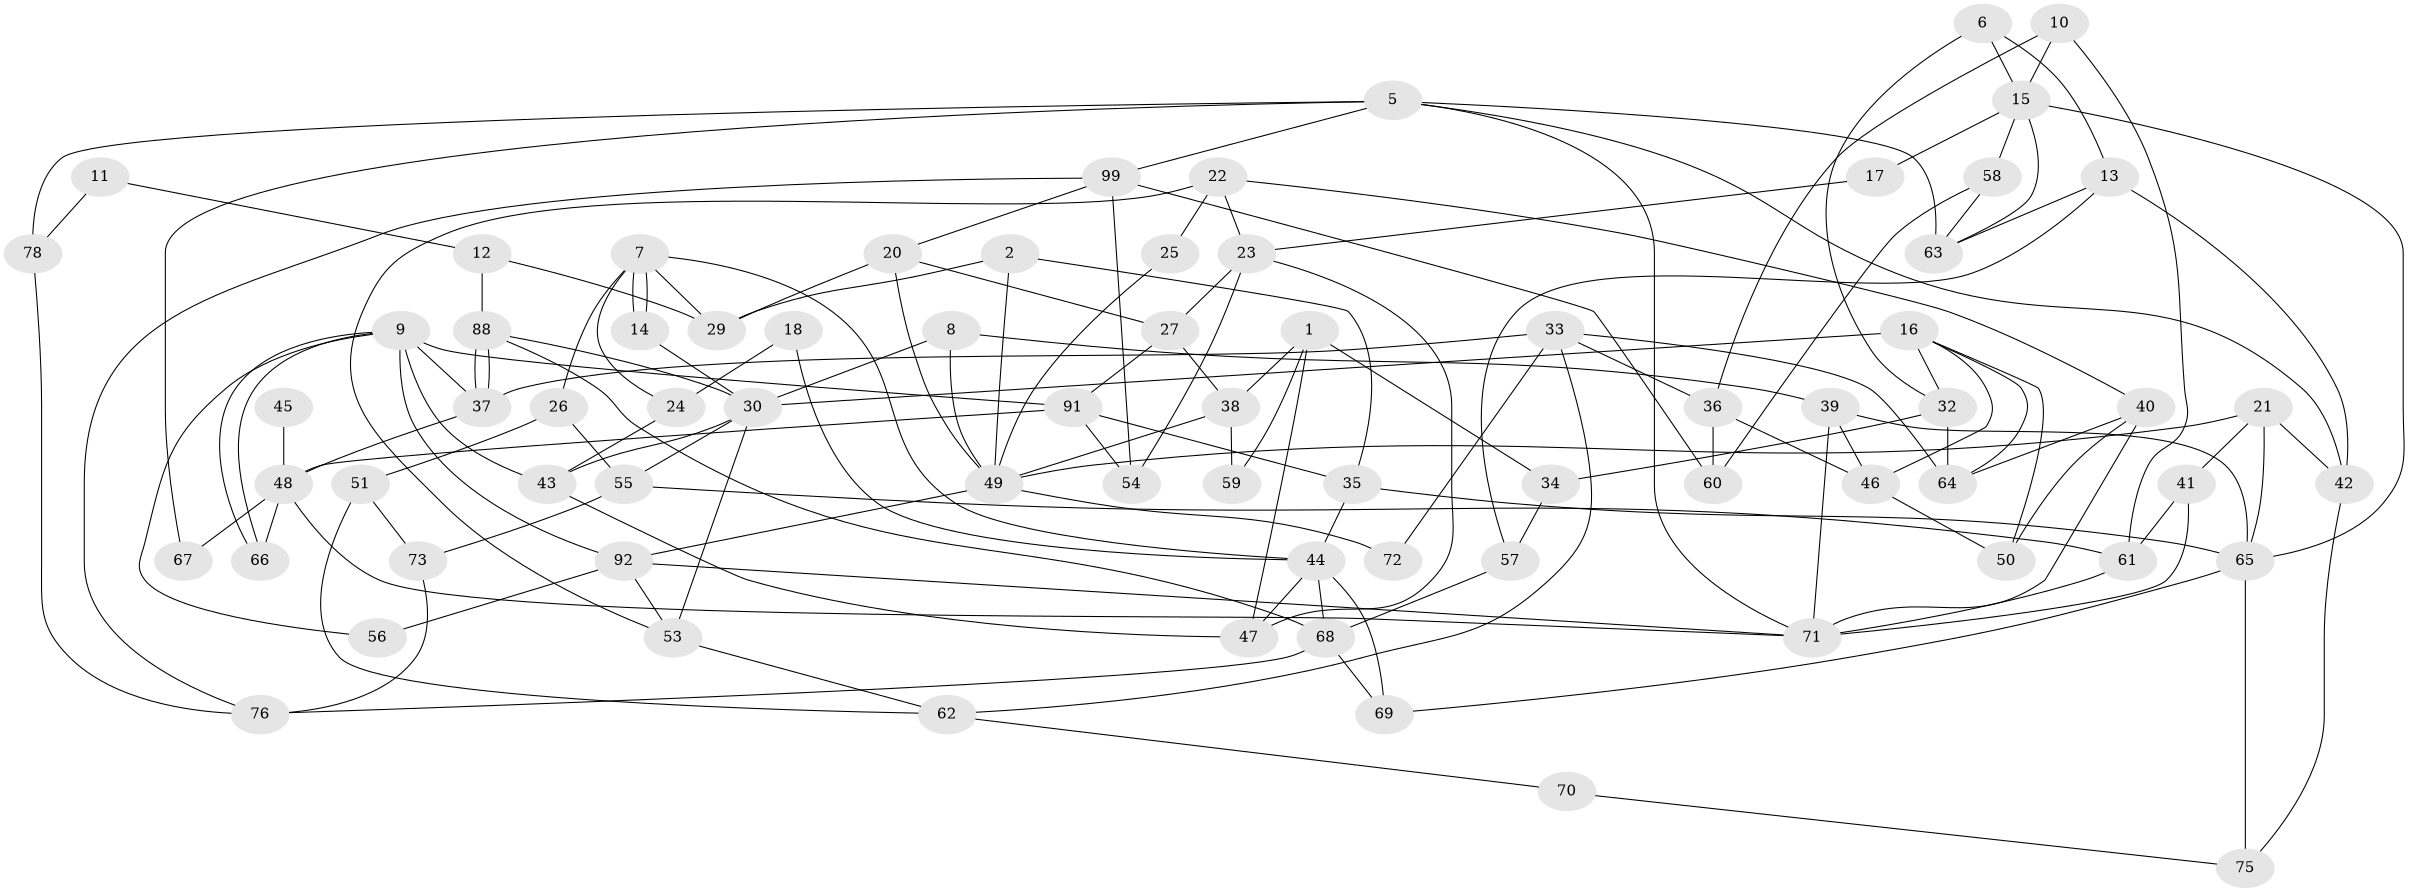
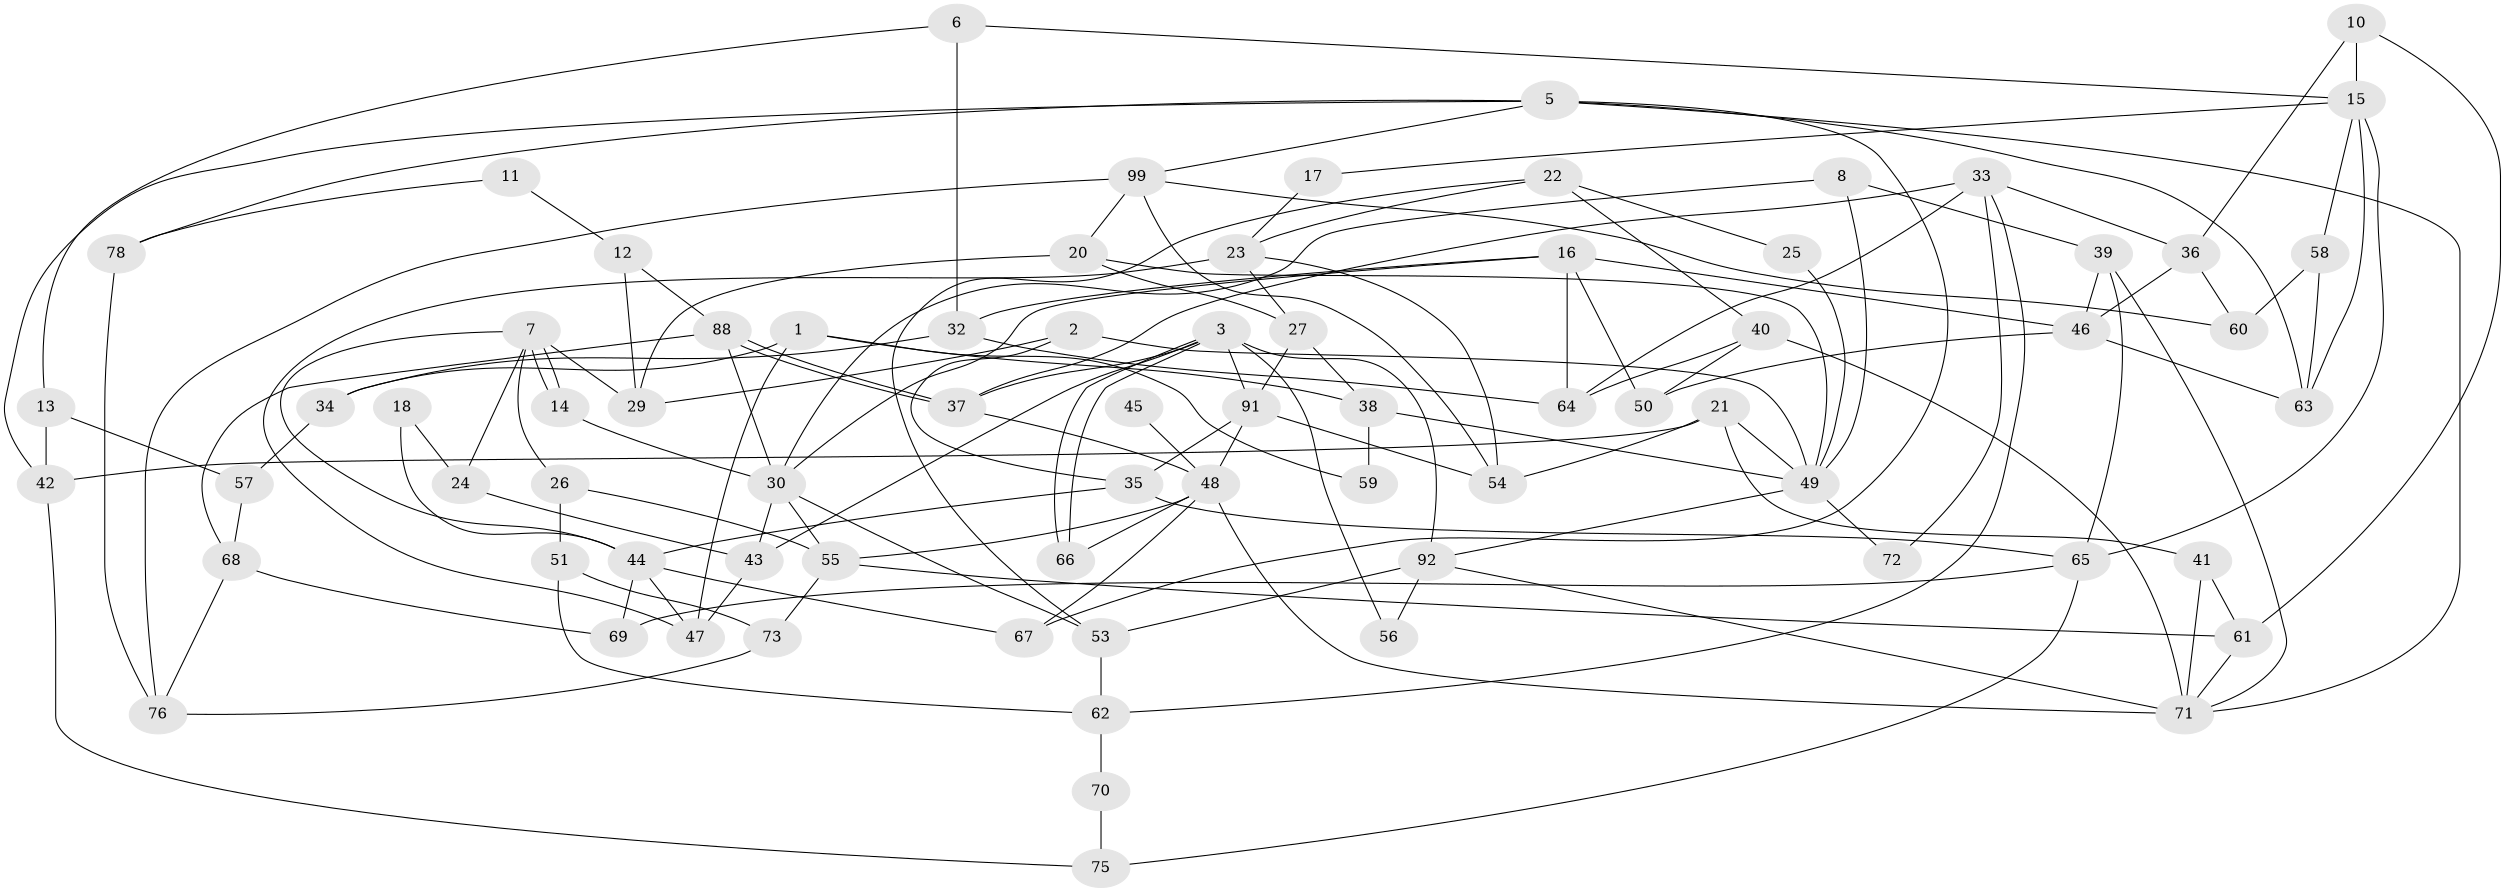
(2022, 215) -> (2193, 369)
(401, 331) -> (1222, 331)
(2262, 485) -> (1599, 455)
none -> (1026, 537)
(1321, 599) -> (830, 602)
